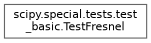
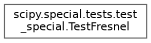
(76, 21) -> (76, 21)
